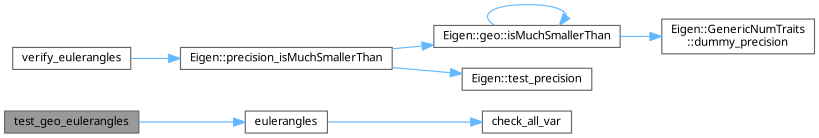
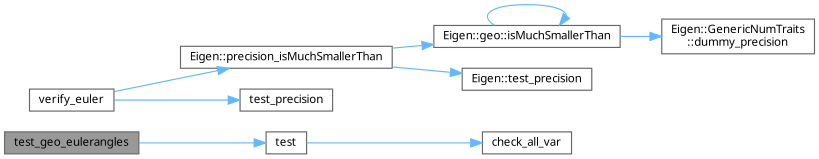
(72, 58) -> (72, 100)
none -> (286, 100)
(286, 122) -> (286, 143)
